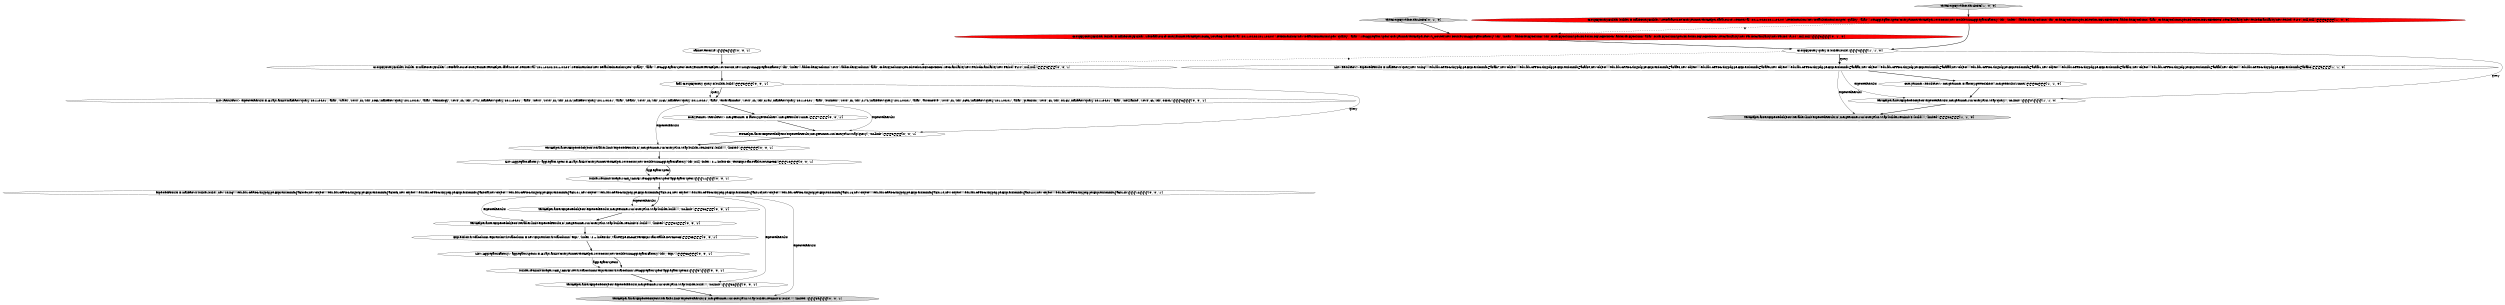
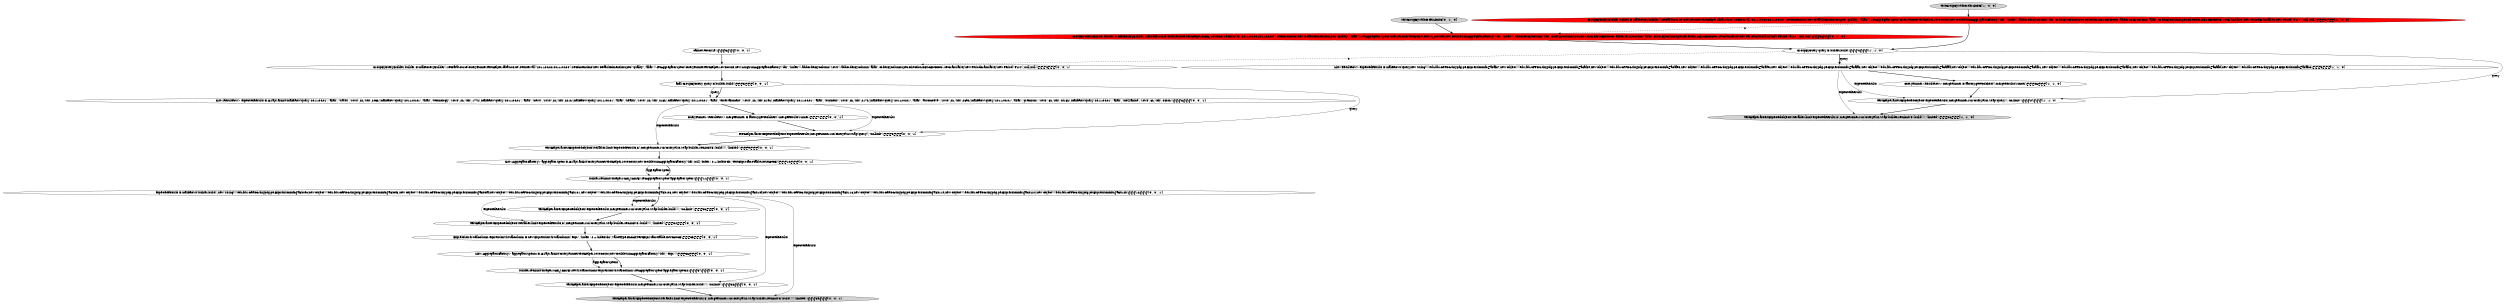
(1968, 6) -> (1968, 6)
(1413, 20) -> (1429, 20)
